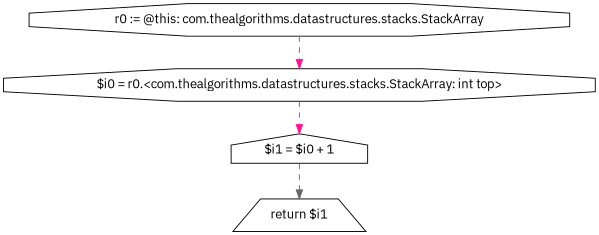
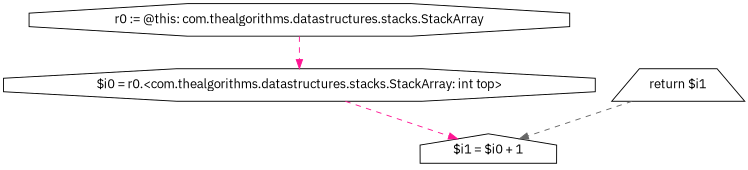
(299, 177) -> (580, 119)
